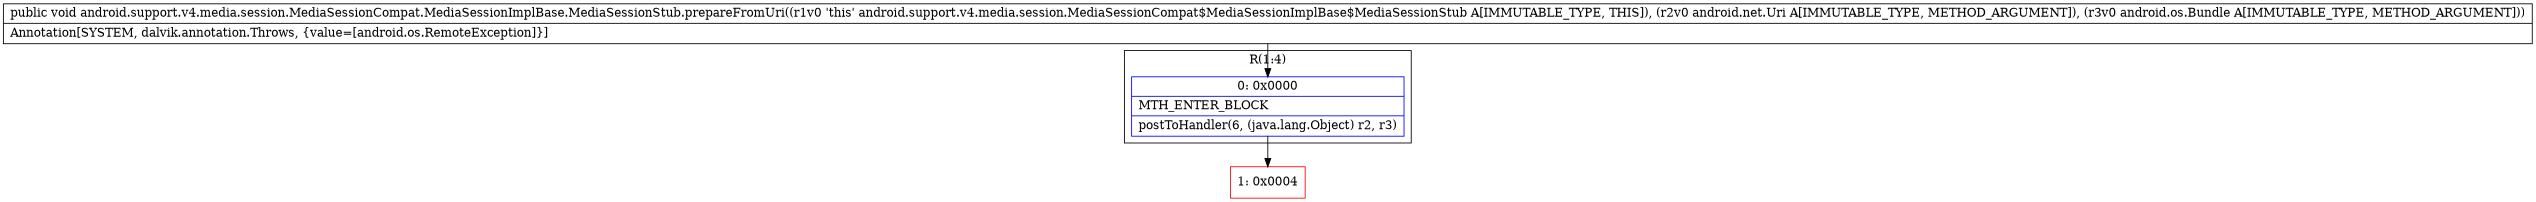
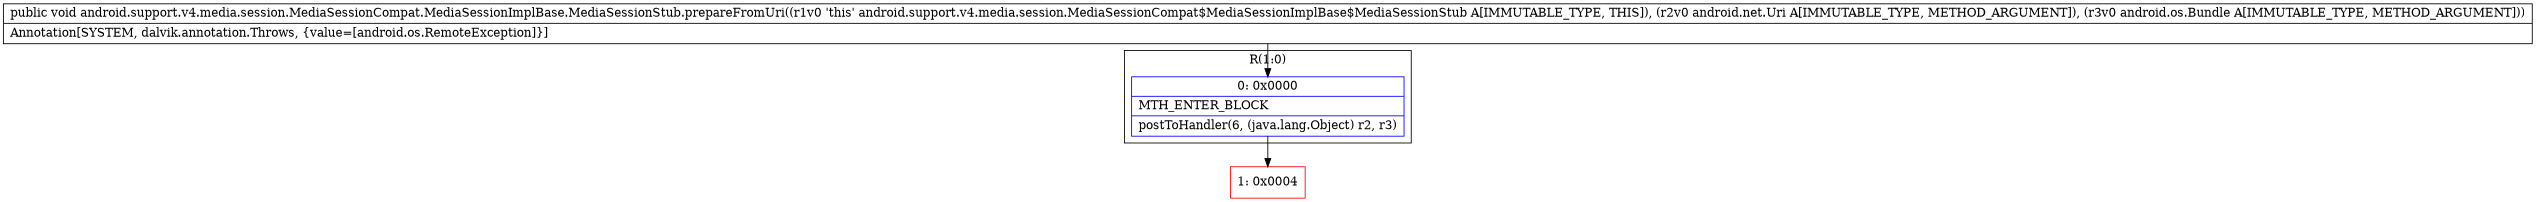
(1268, 60) -> (1268, 60)
